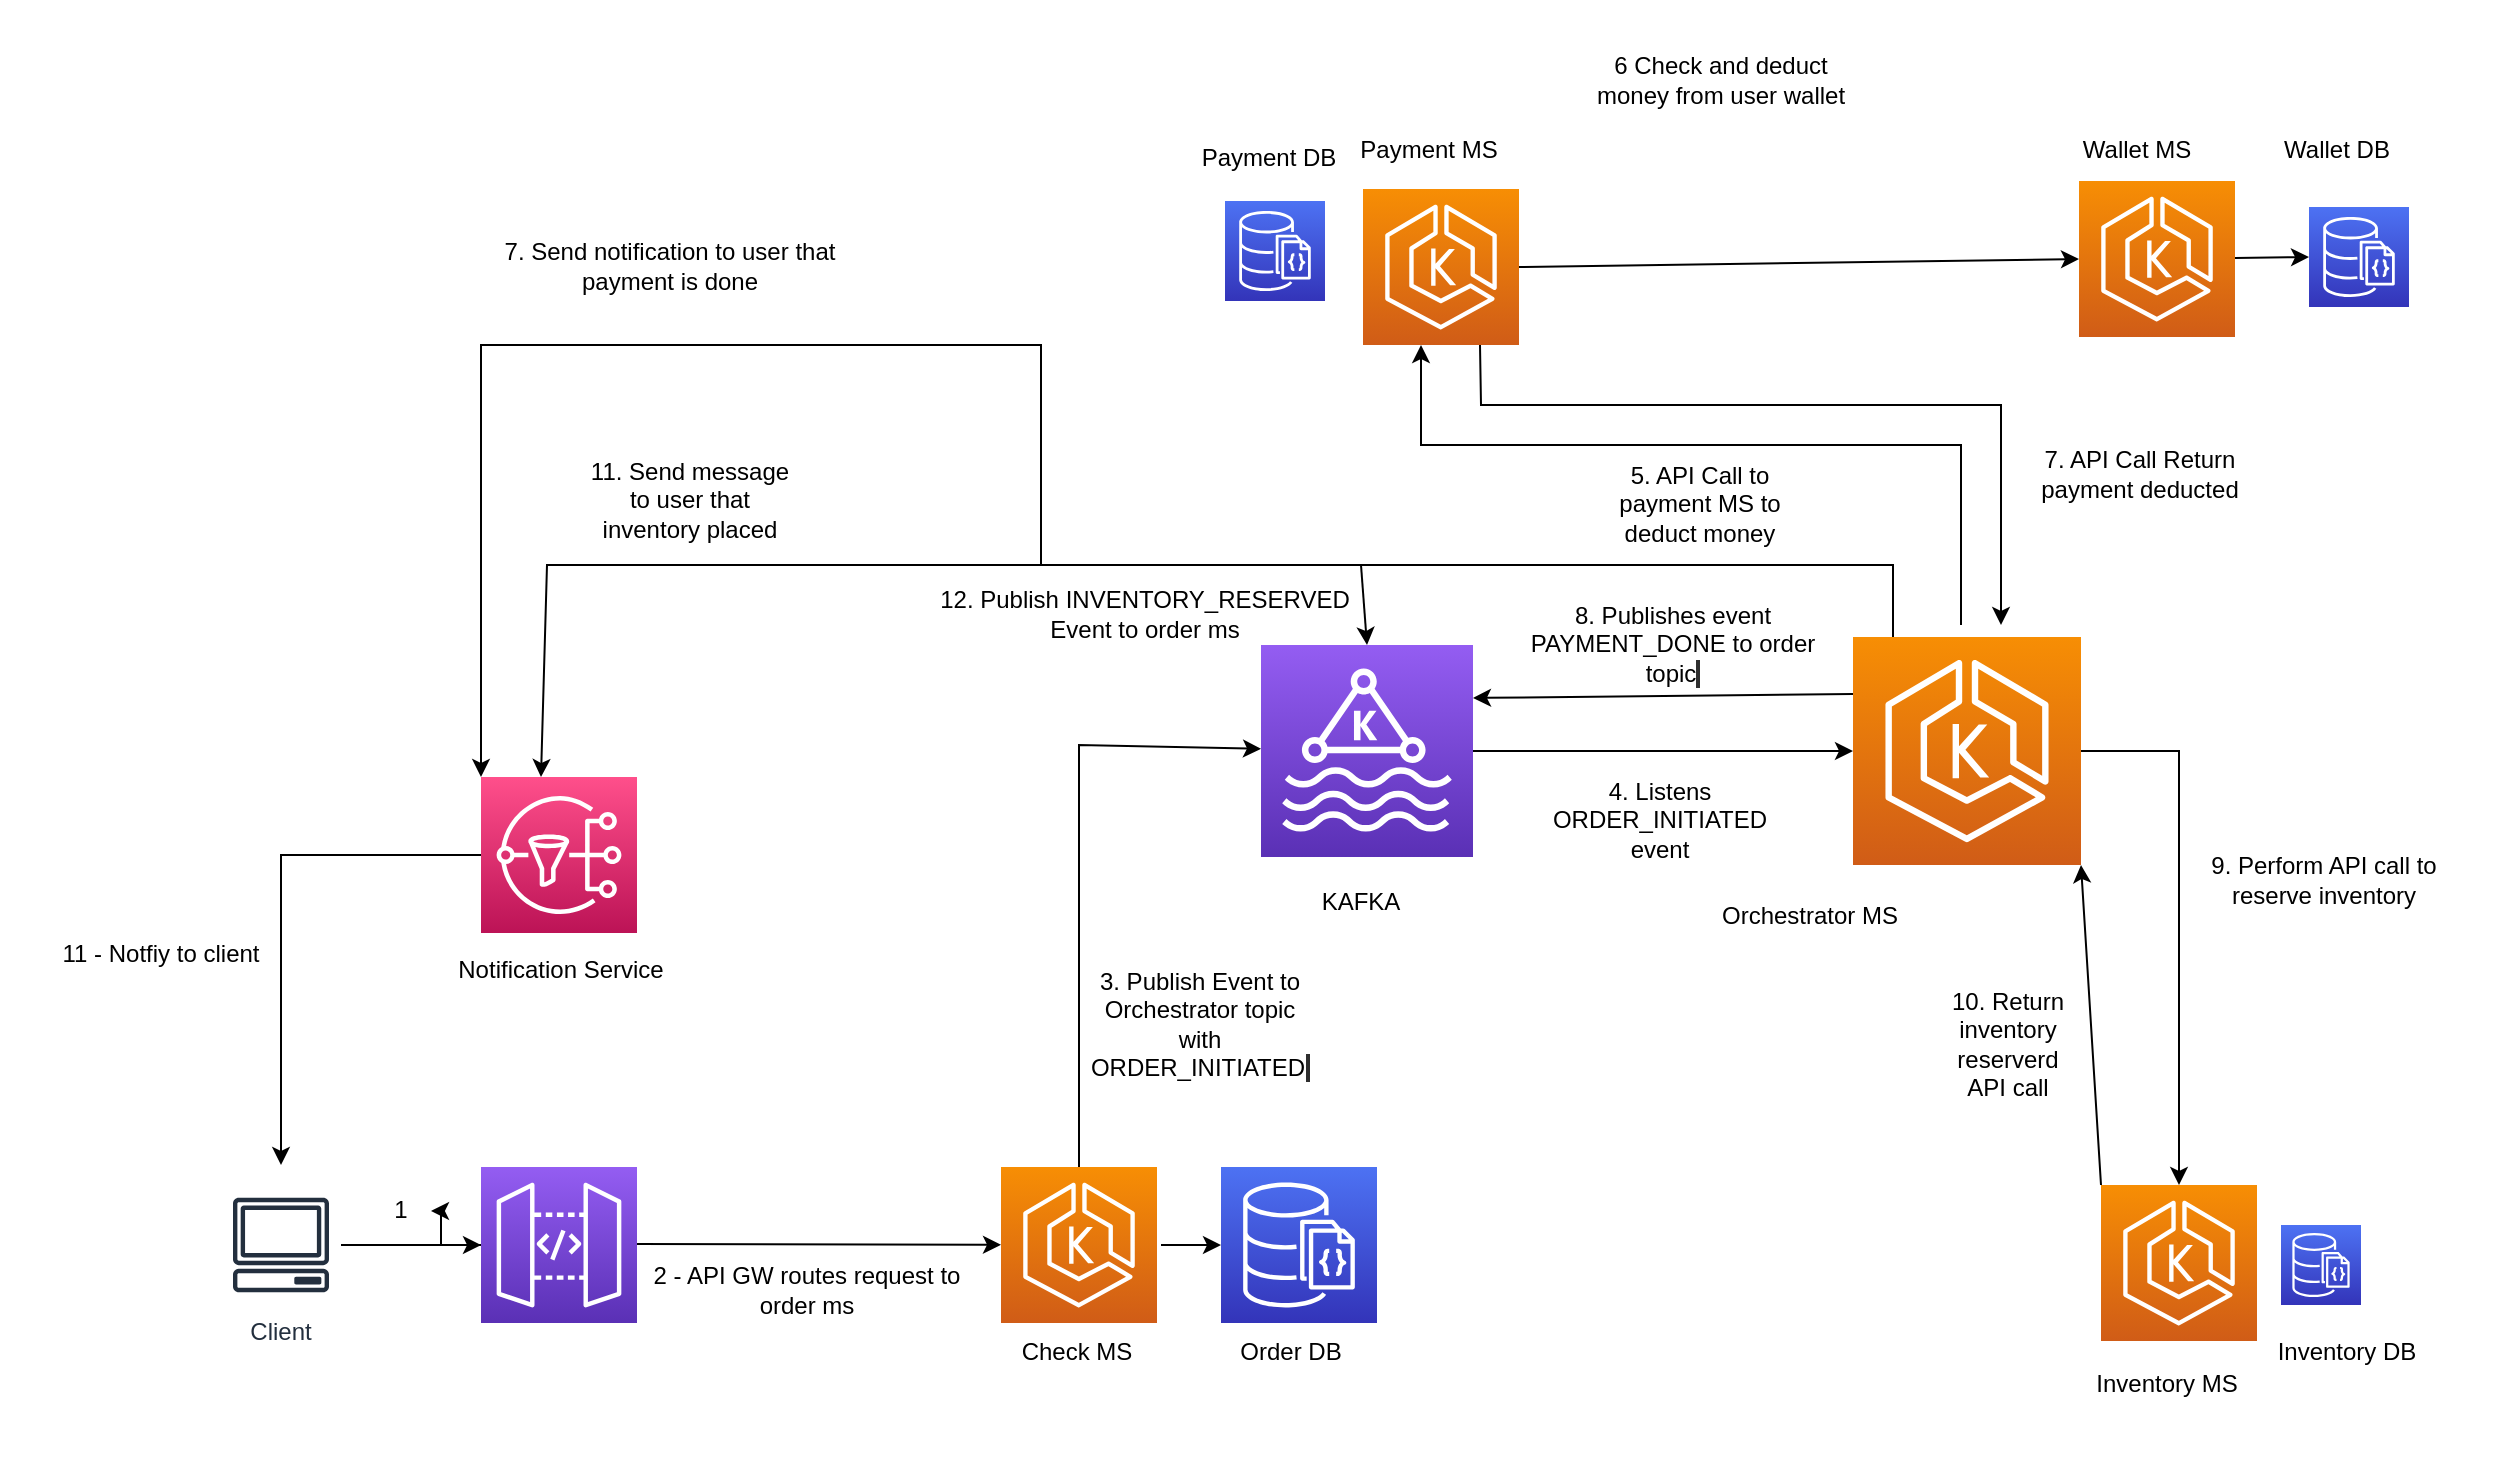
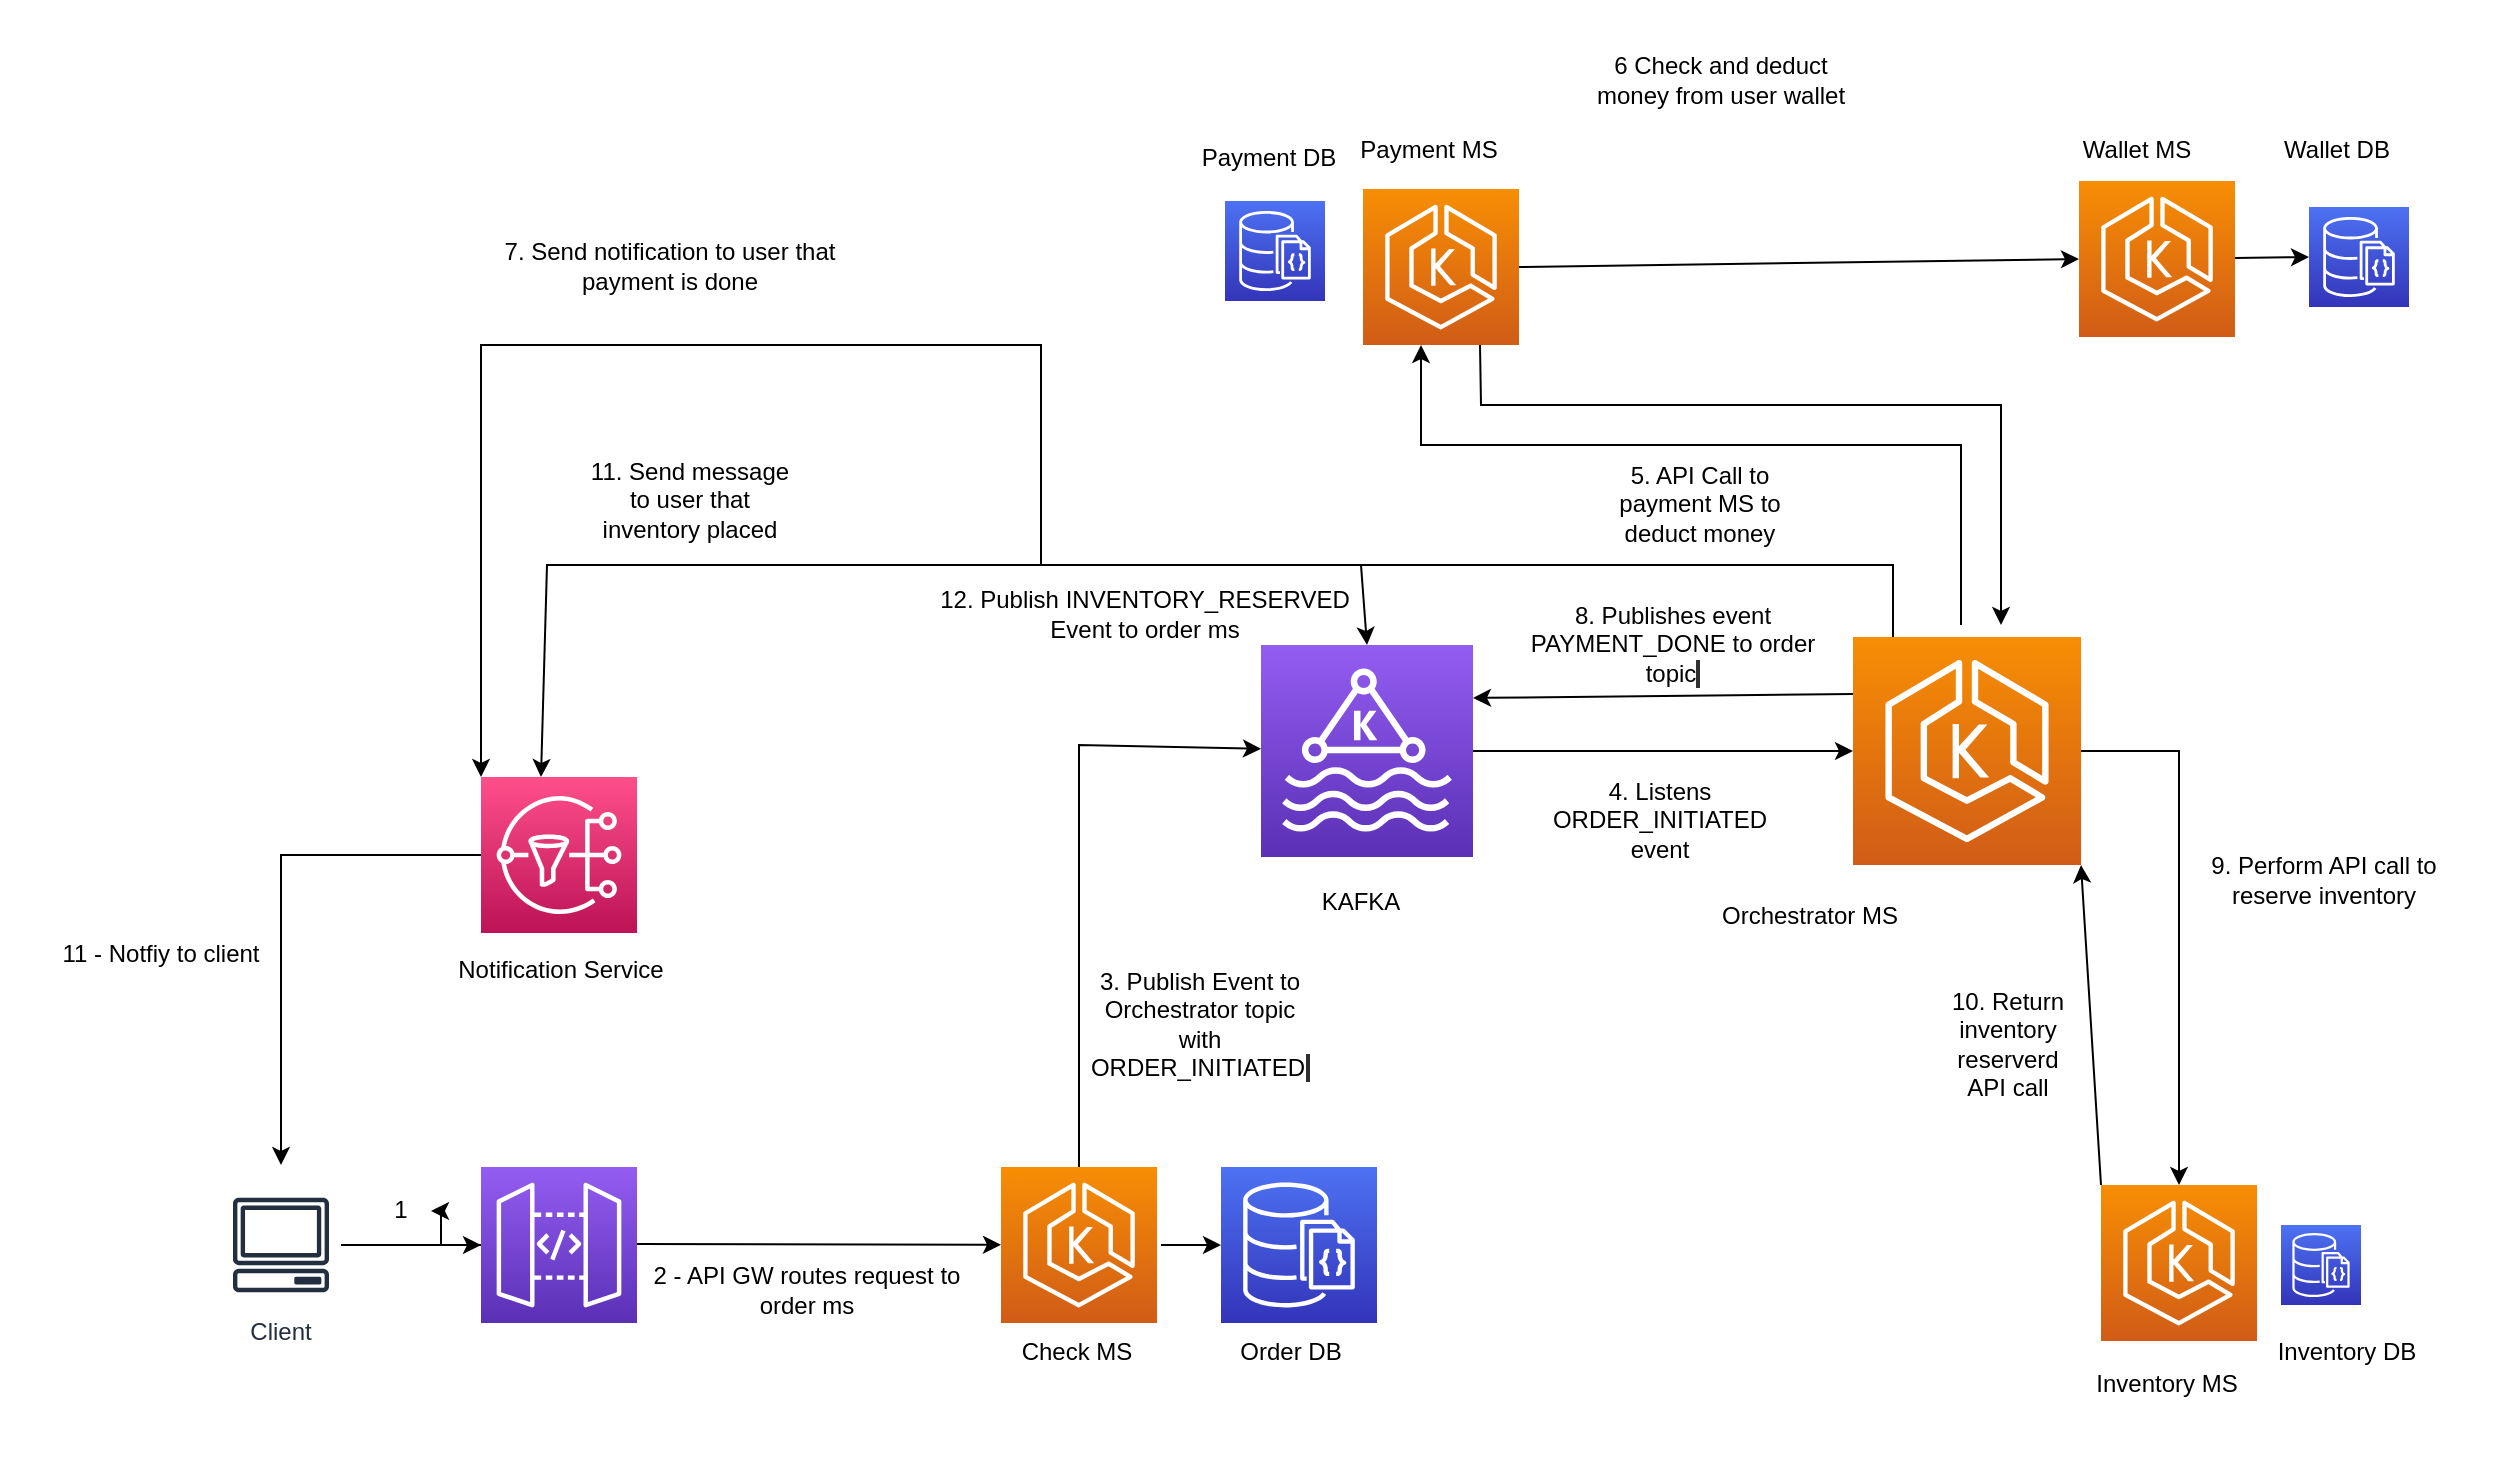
(2141, 475) -> none
